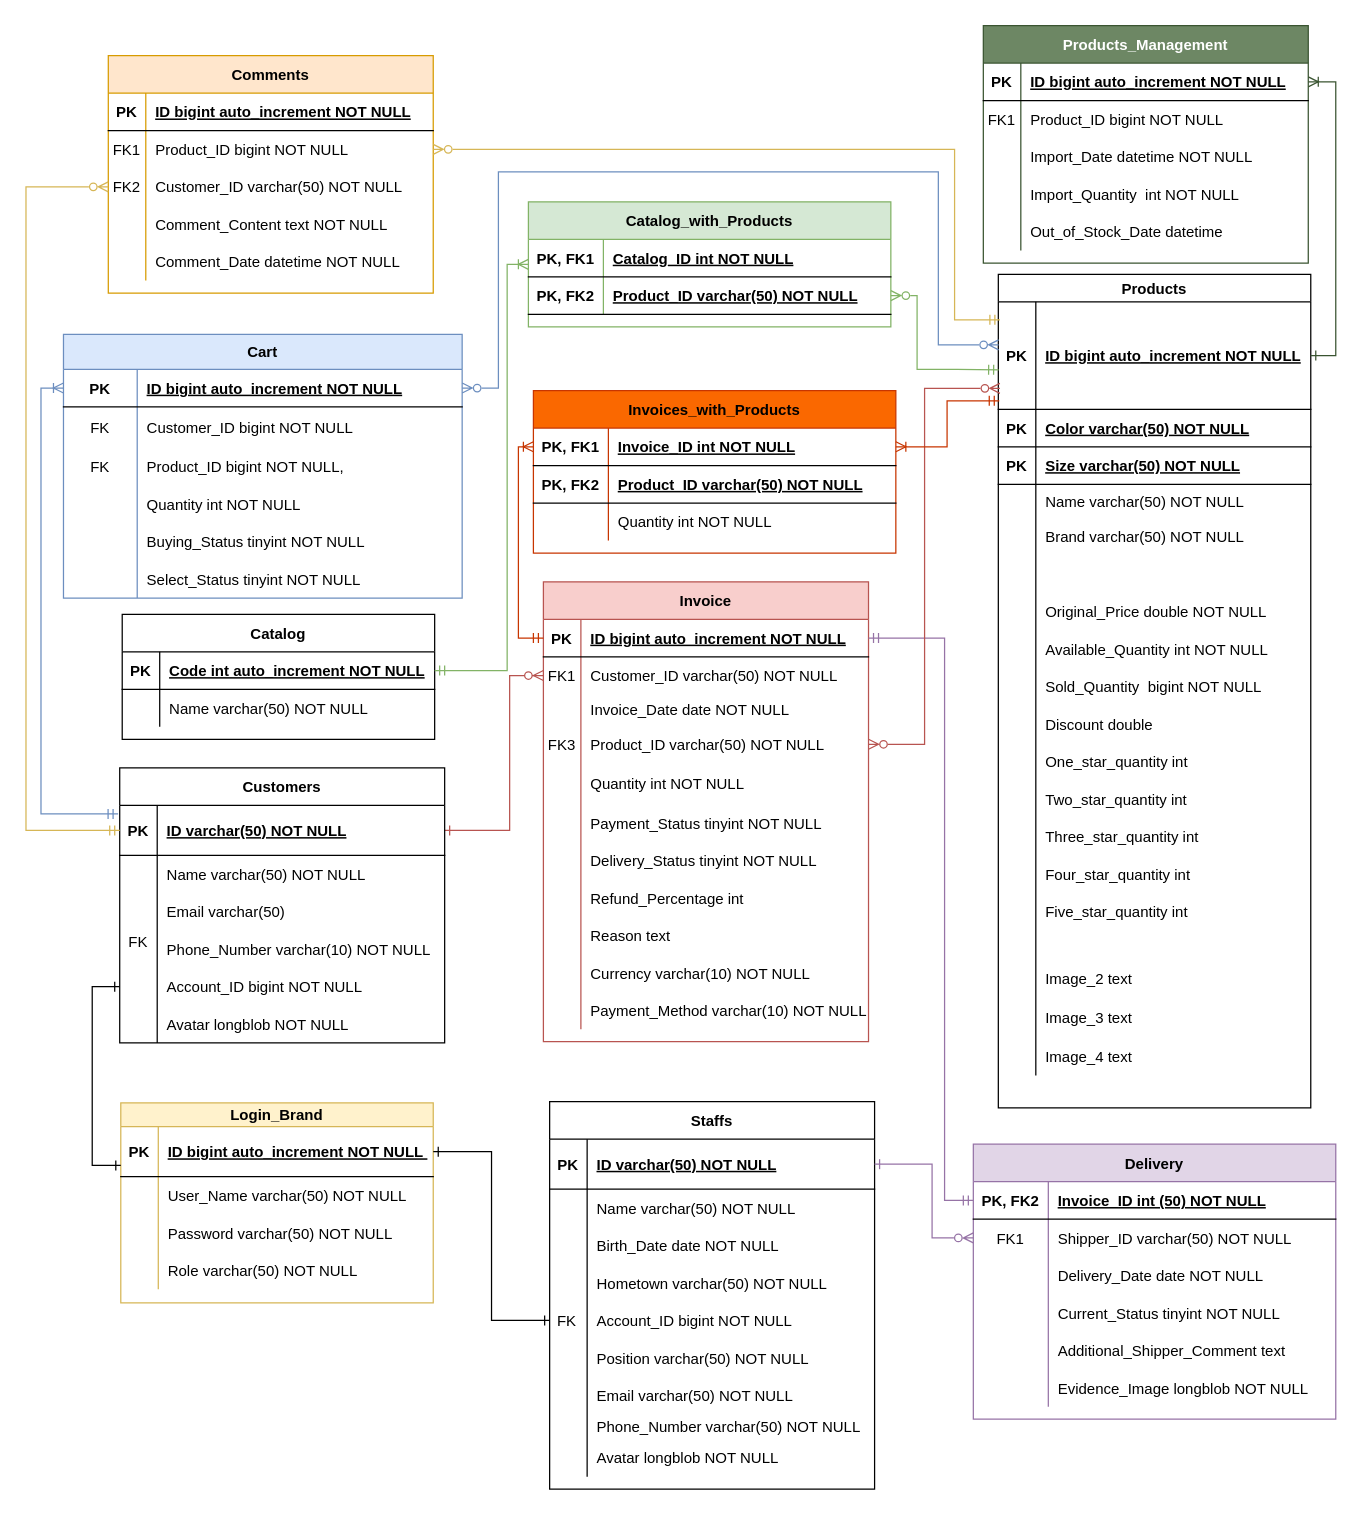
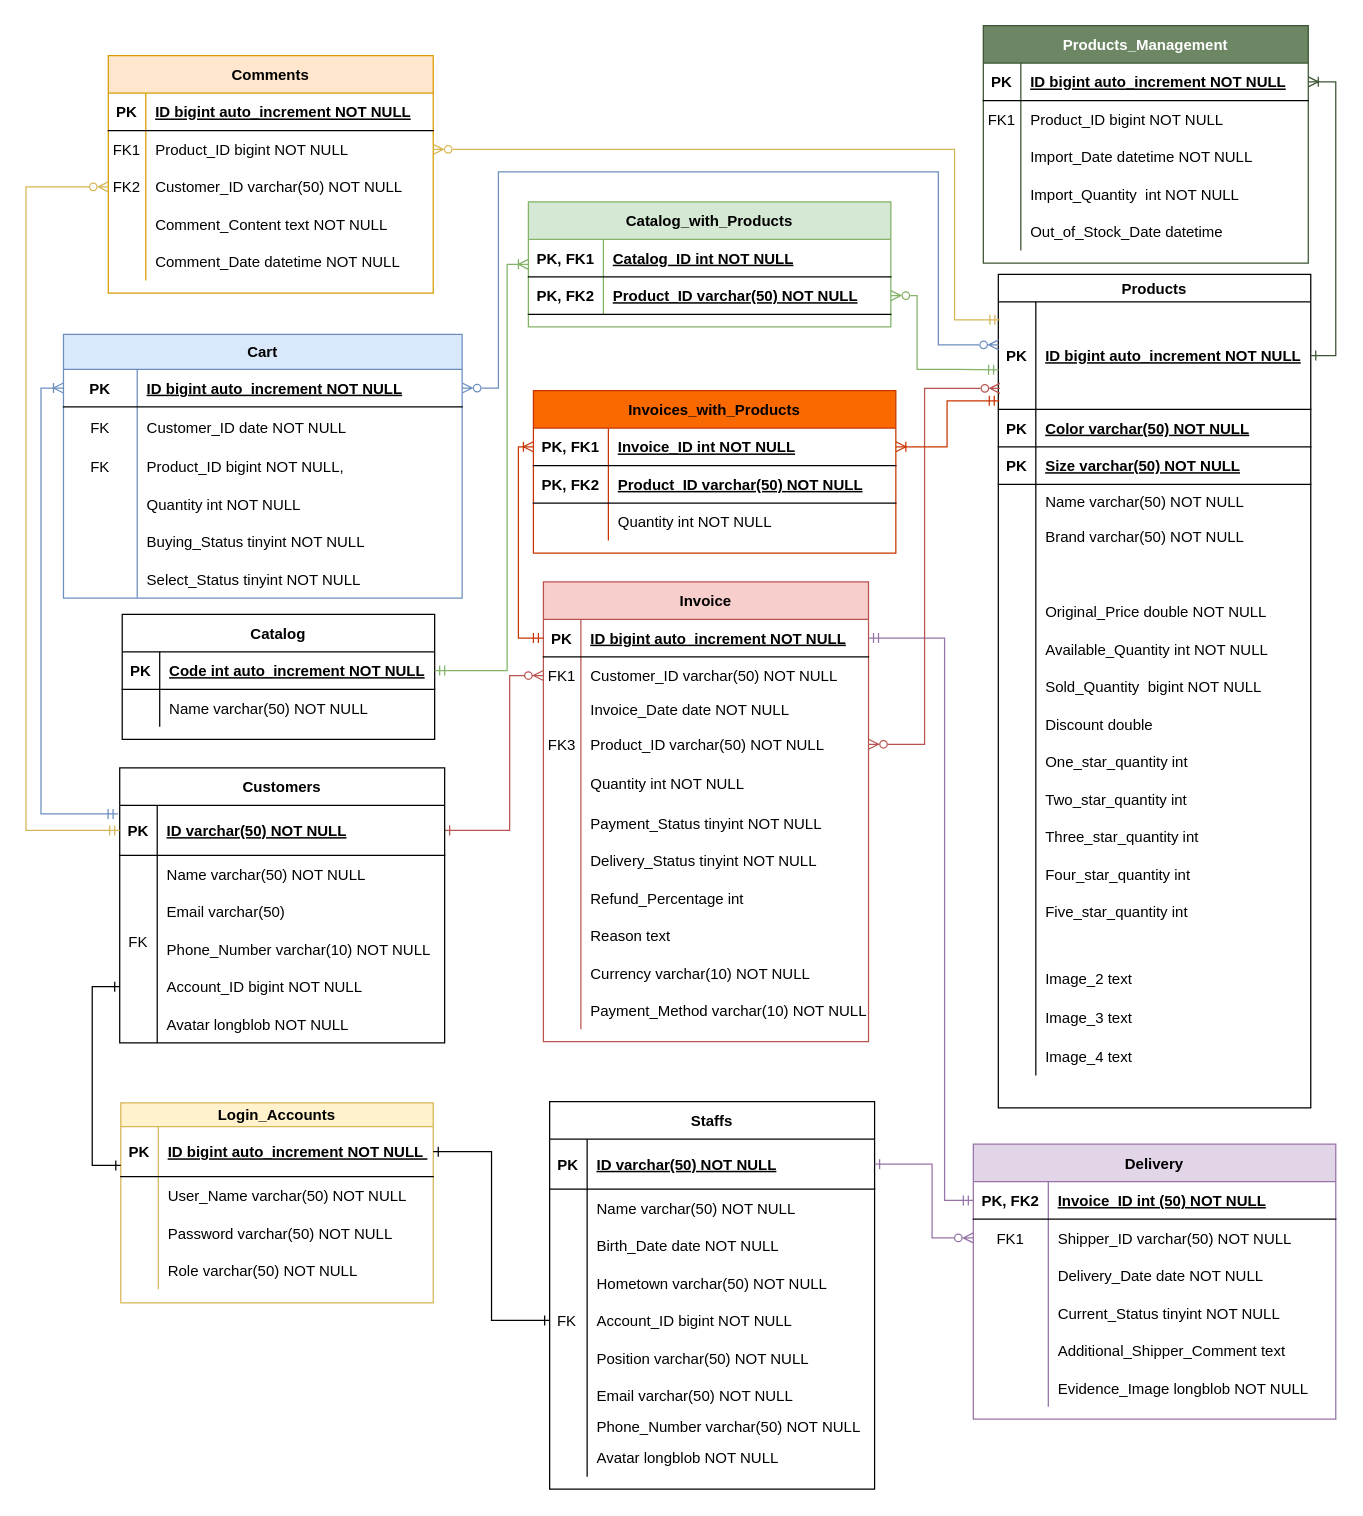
(250, 428) -> (245, 428)
(276, 1116) -> (276, 1116)
